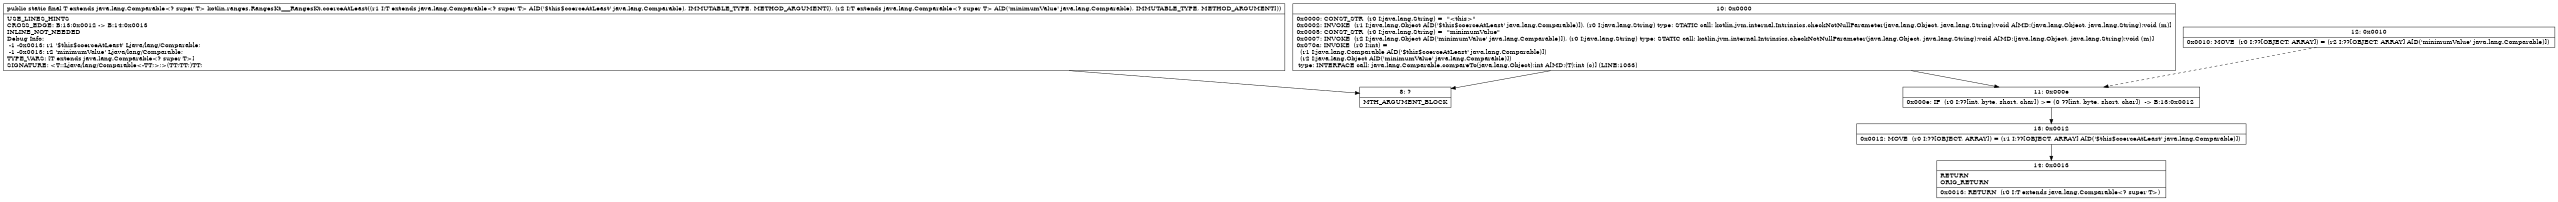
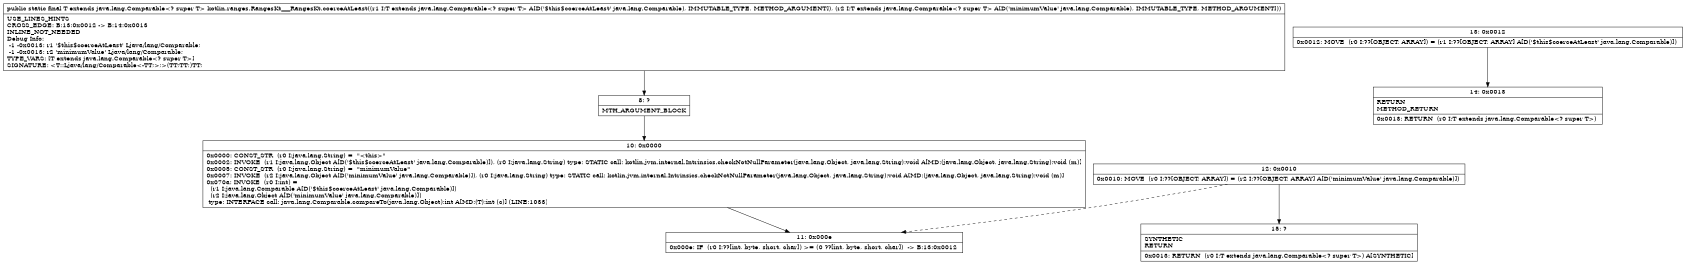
(1503, 79) -> (644, 126)
(2051, 113) -> none
(1965, 182) -> (1408, 109)
none -> (1279, 243)
